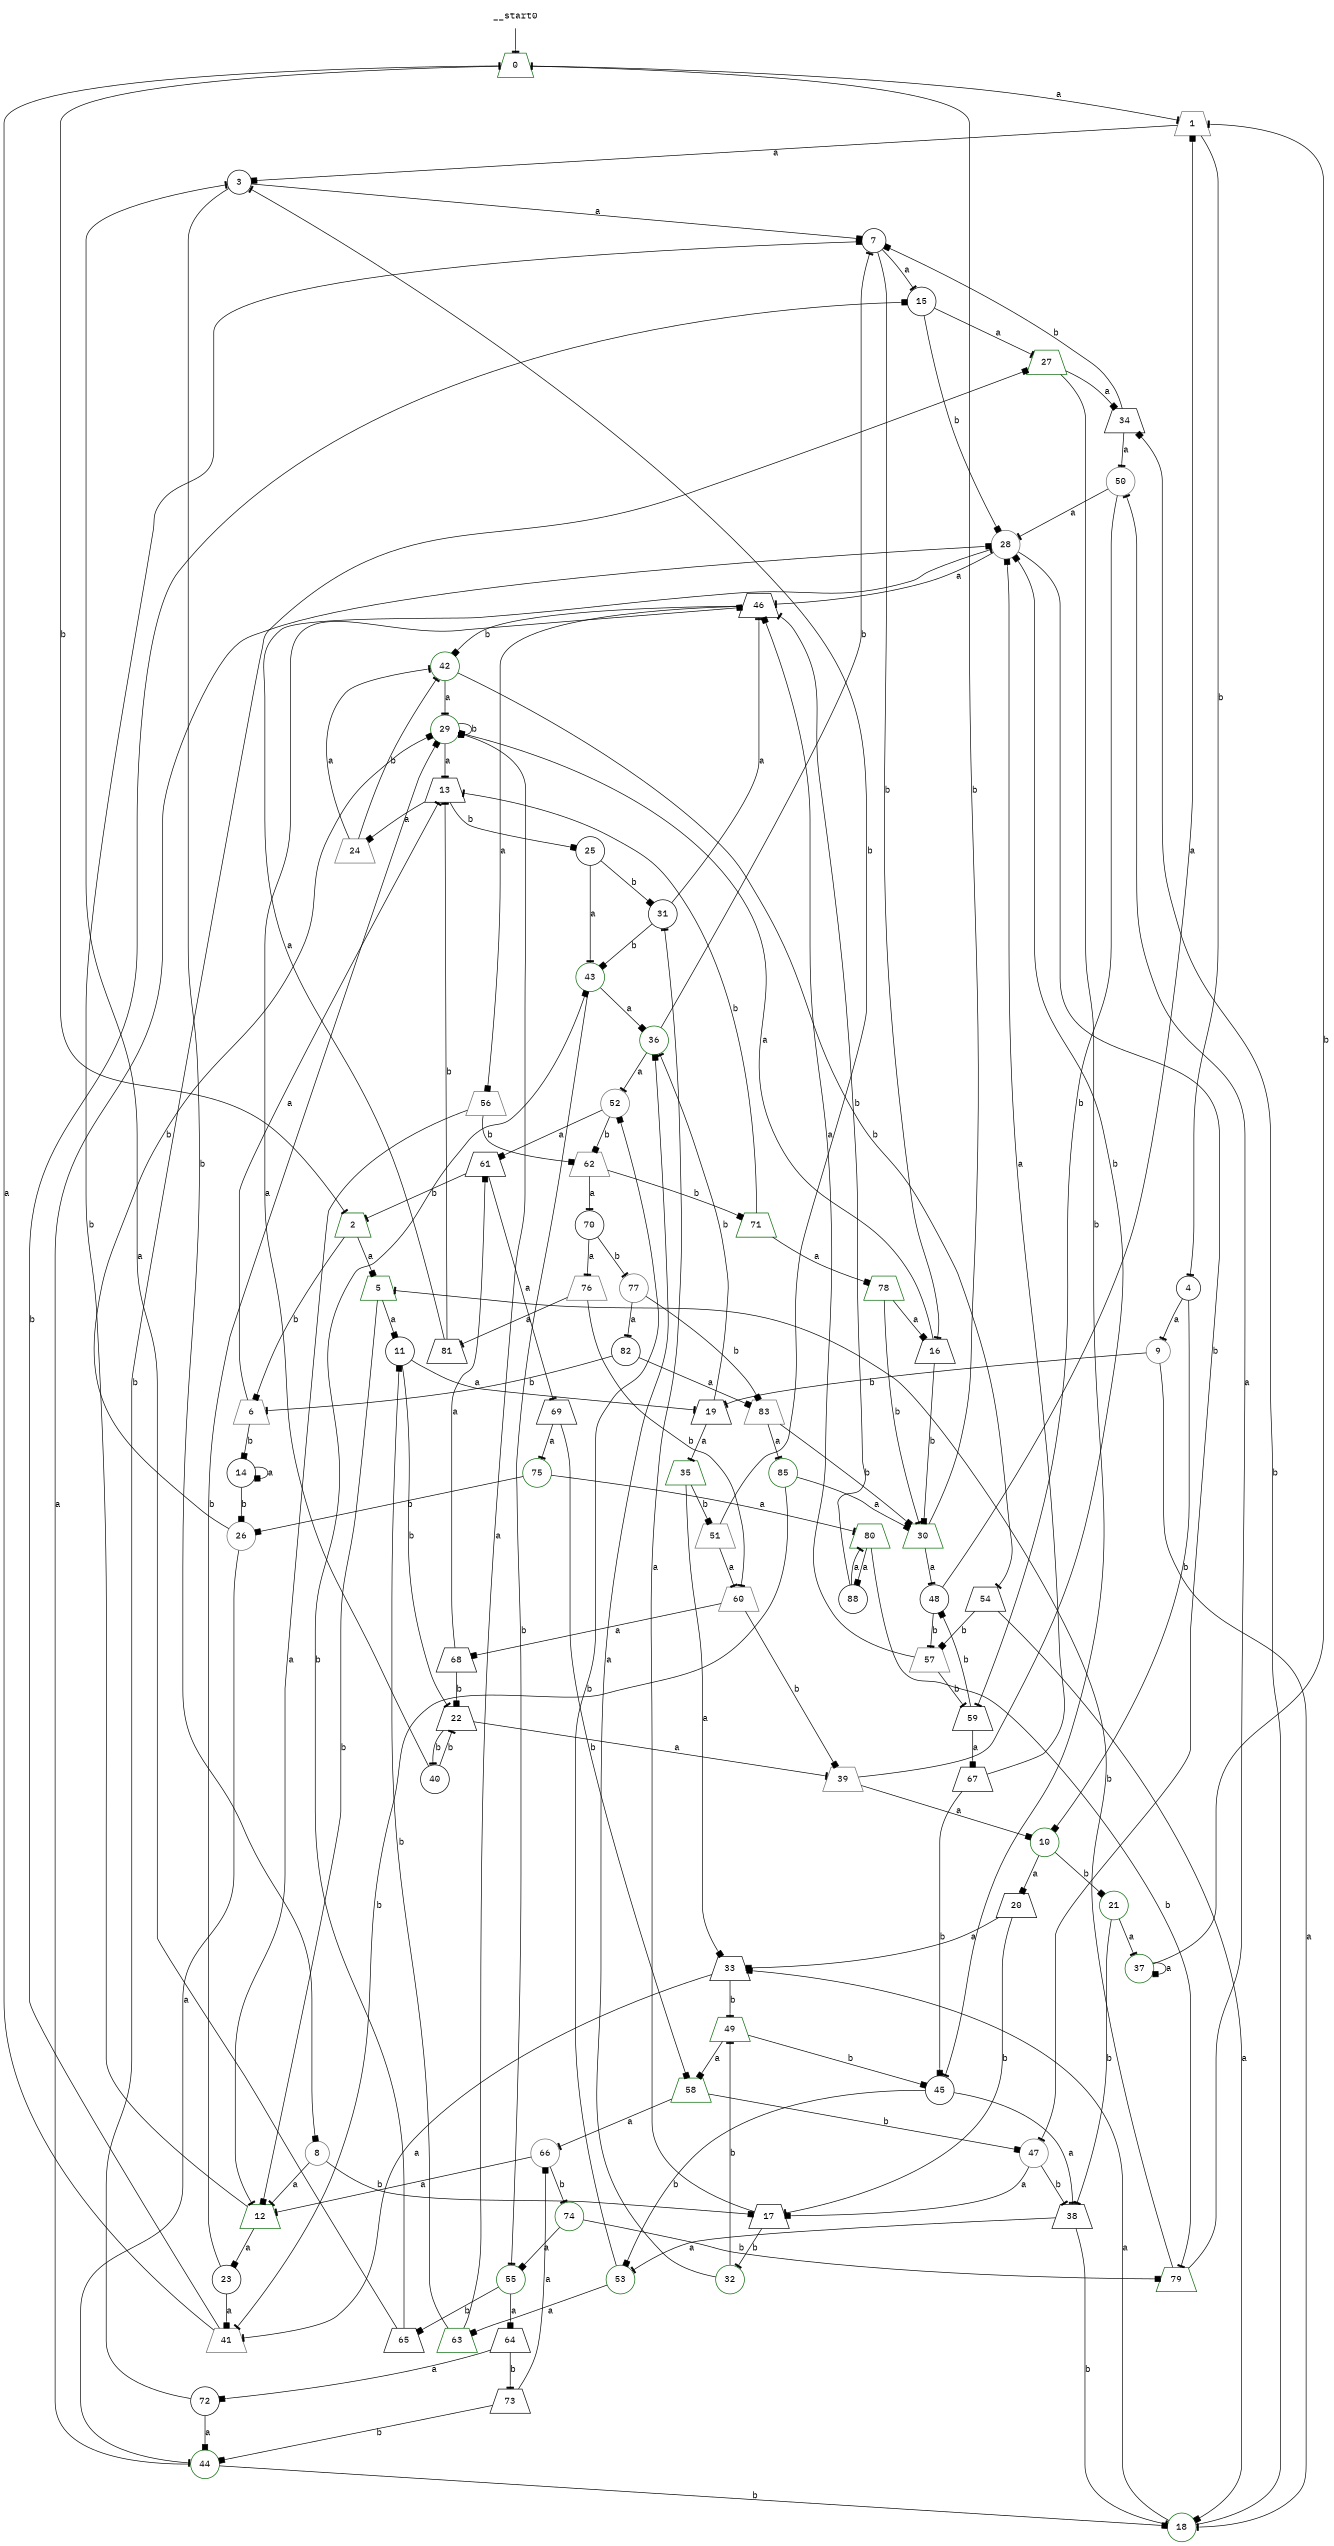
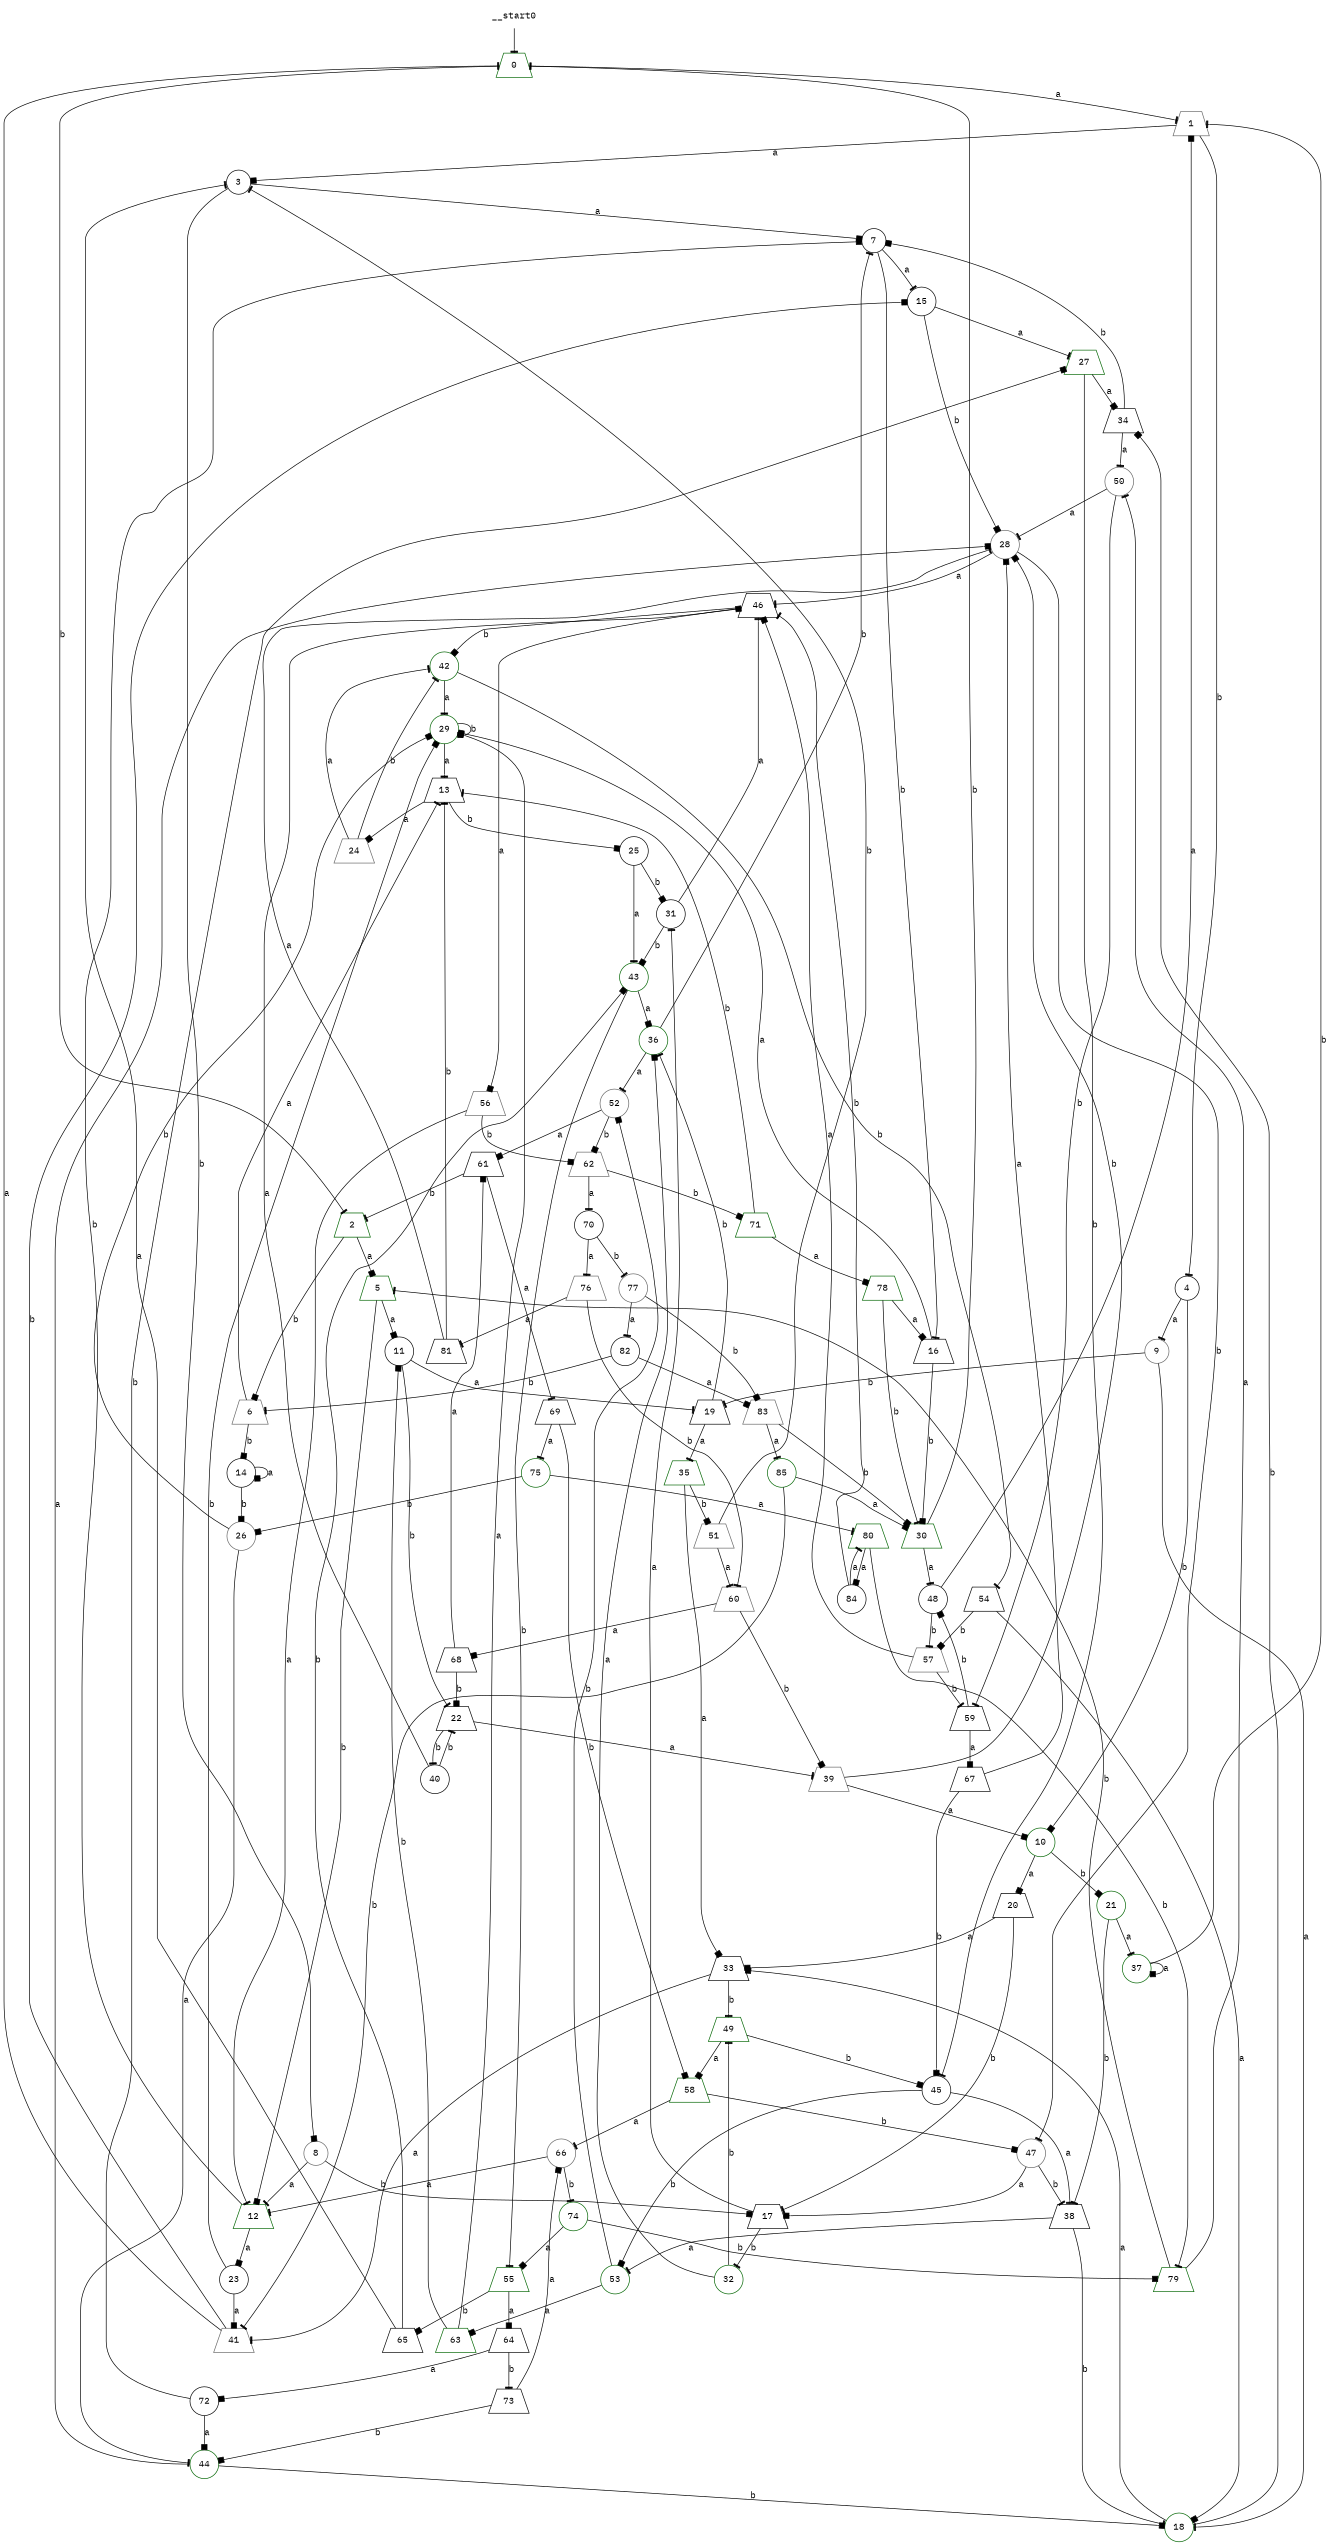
(853, 1599) -> (852, 1599)
(511, 2280) -> (509, 2280)
